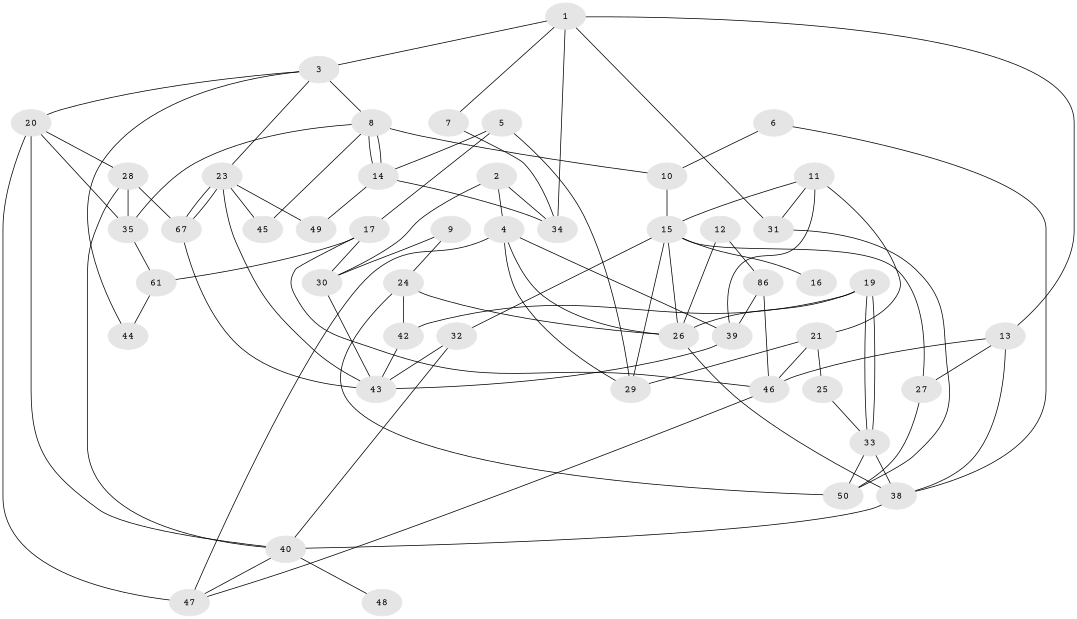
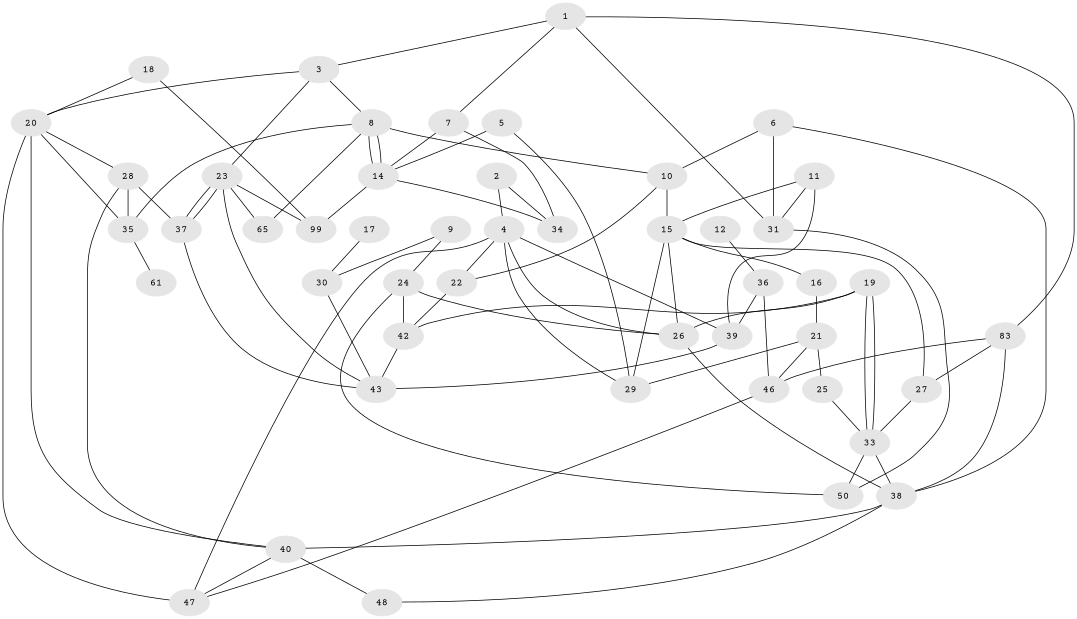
none -> (149, 70)
(562, 123) -> none
none -> (414, 149)
(436, 176) -> none
none -> (774, 176)
(181, 229) -> (181, 229)
(263, 229) -> (263, 229)
(316, 229) -> (316, 229)
(410, 230) -> none
(892, 261) -> (817, 310)
(266, 263) -> none
none -> (457, 283)
(700, 283) -> none
(763, 283) -> (763, 283)
(128, 336) -> none
(457, 336) -> none
(1005, 336) -> (1005, 336)
(464, 370) -> none
(899, 452) -> (896, 416)
none -> (649, 585)
